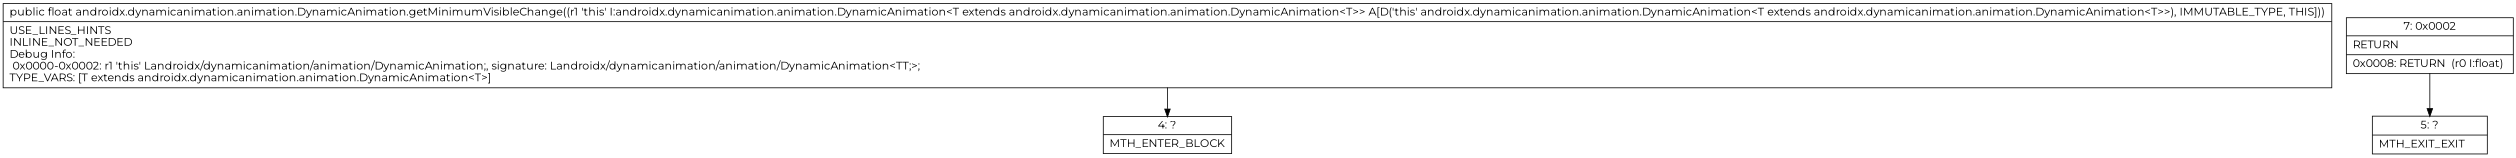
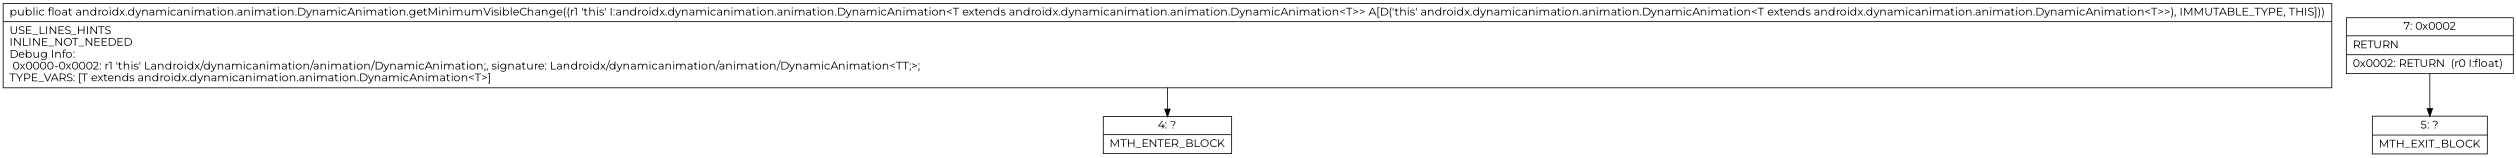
(2430, 64) -> (2429, 64)
(2422, 144) -> (2430, 144)
